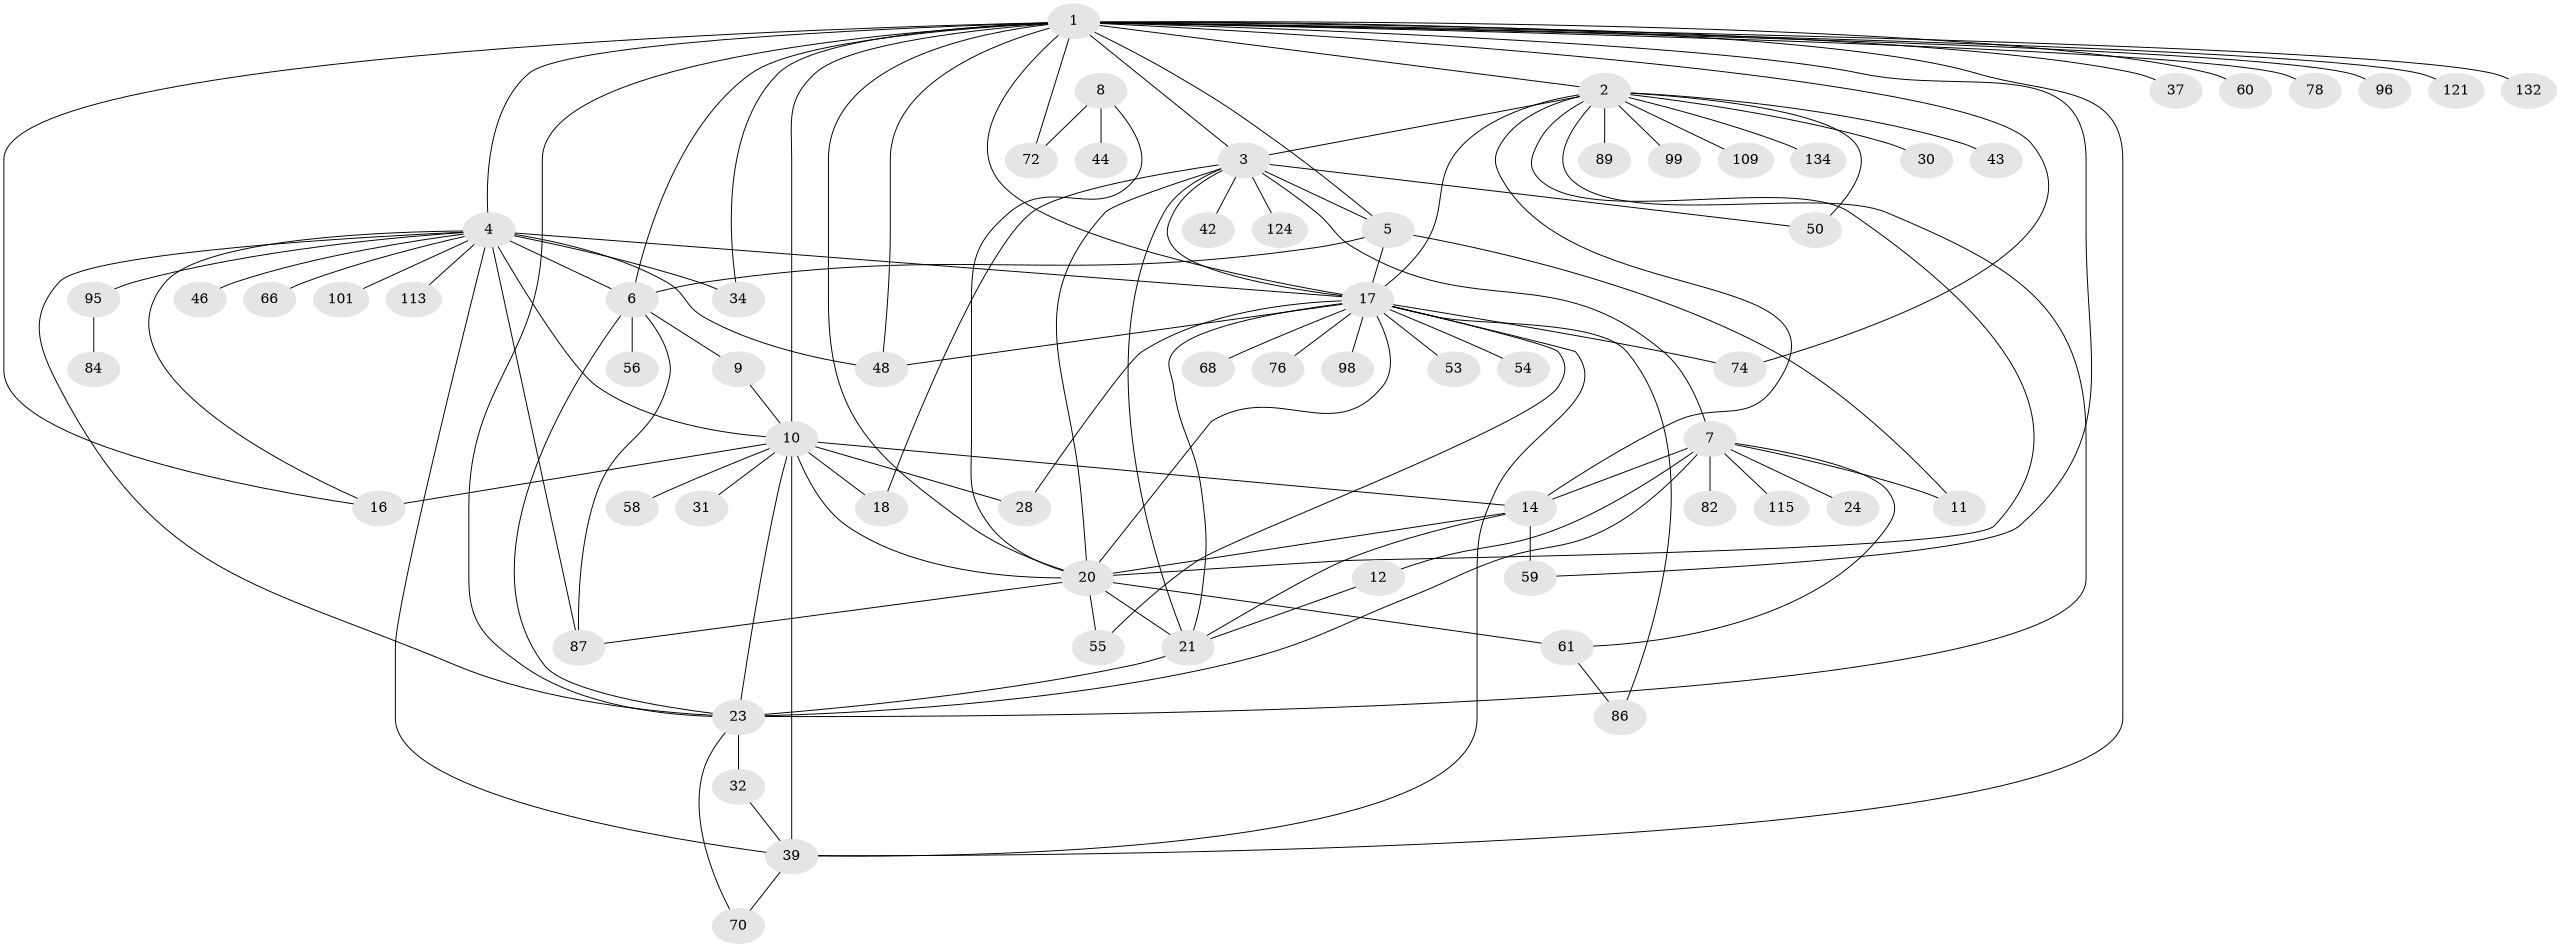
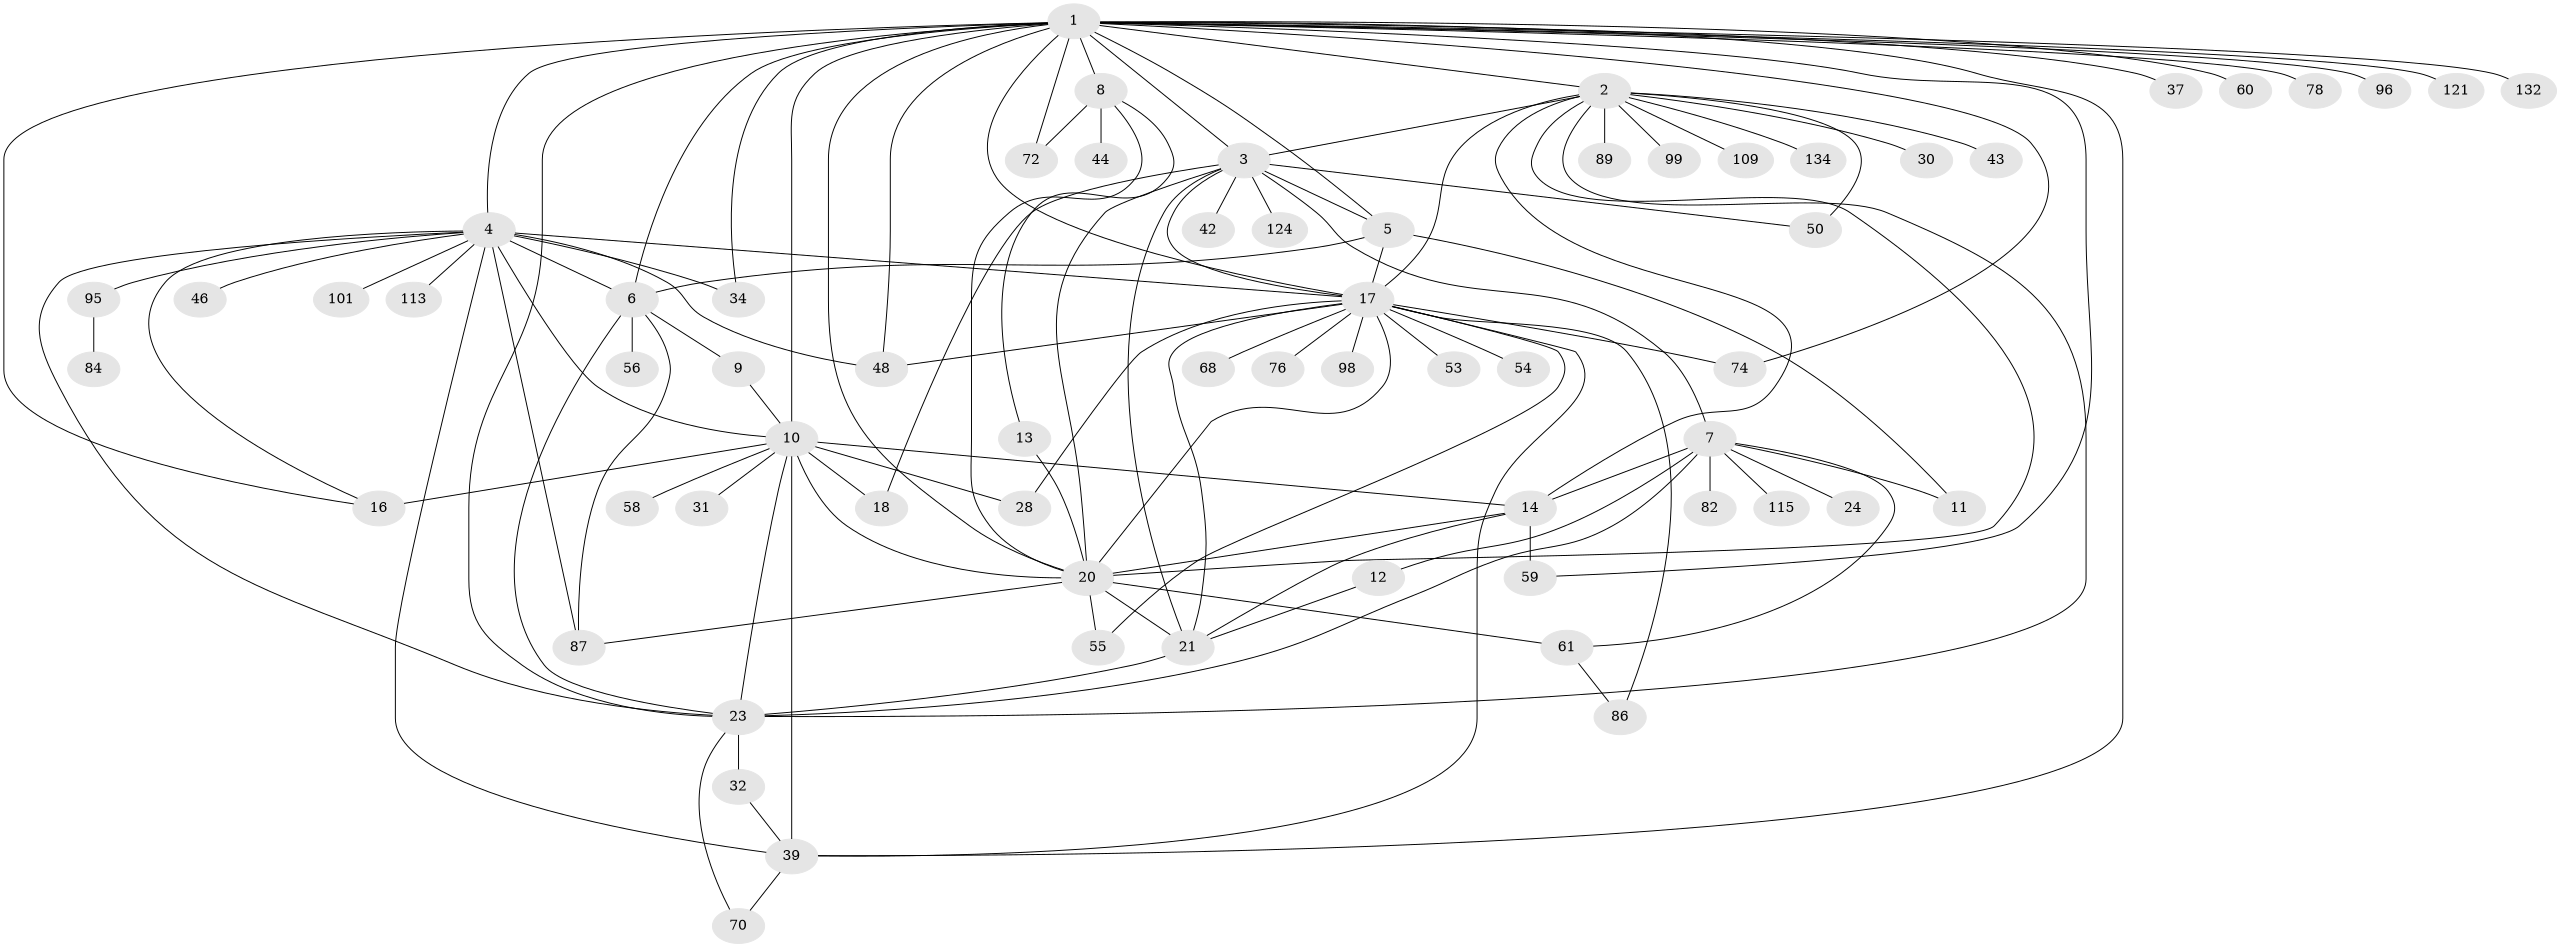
none -> (1088, 56)
(270, 300) -> none
none -> (1025, 439)
